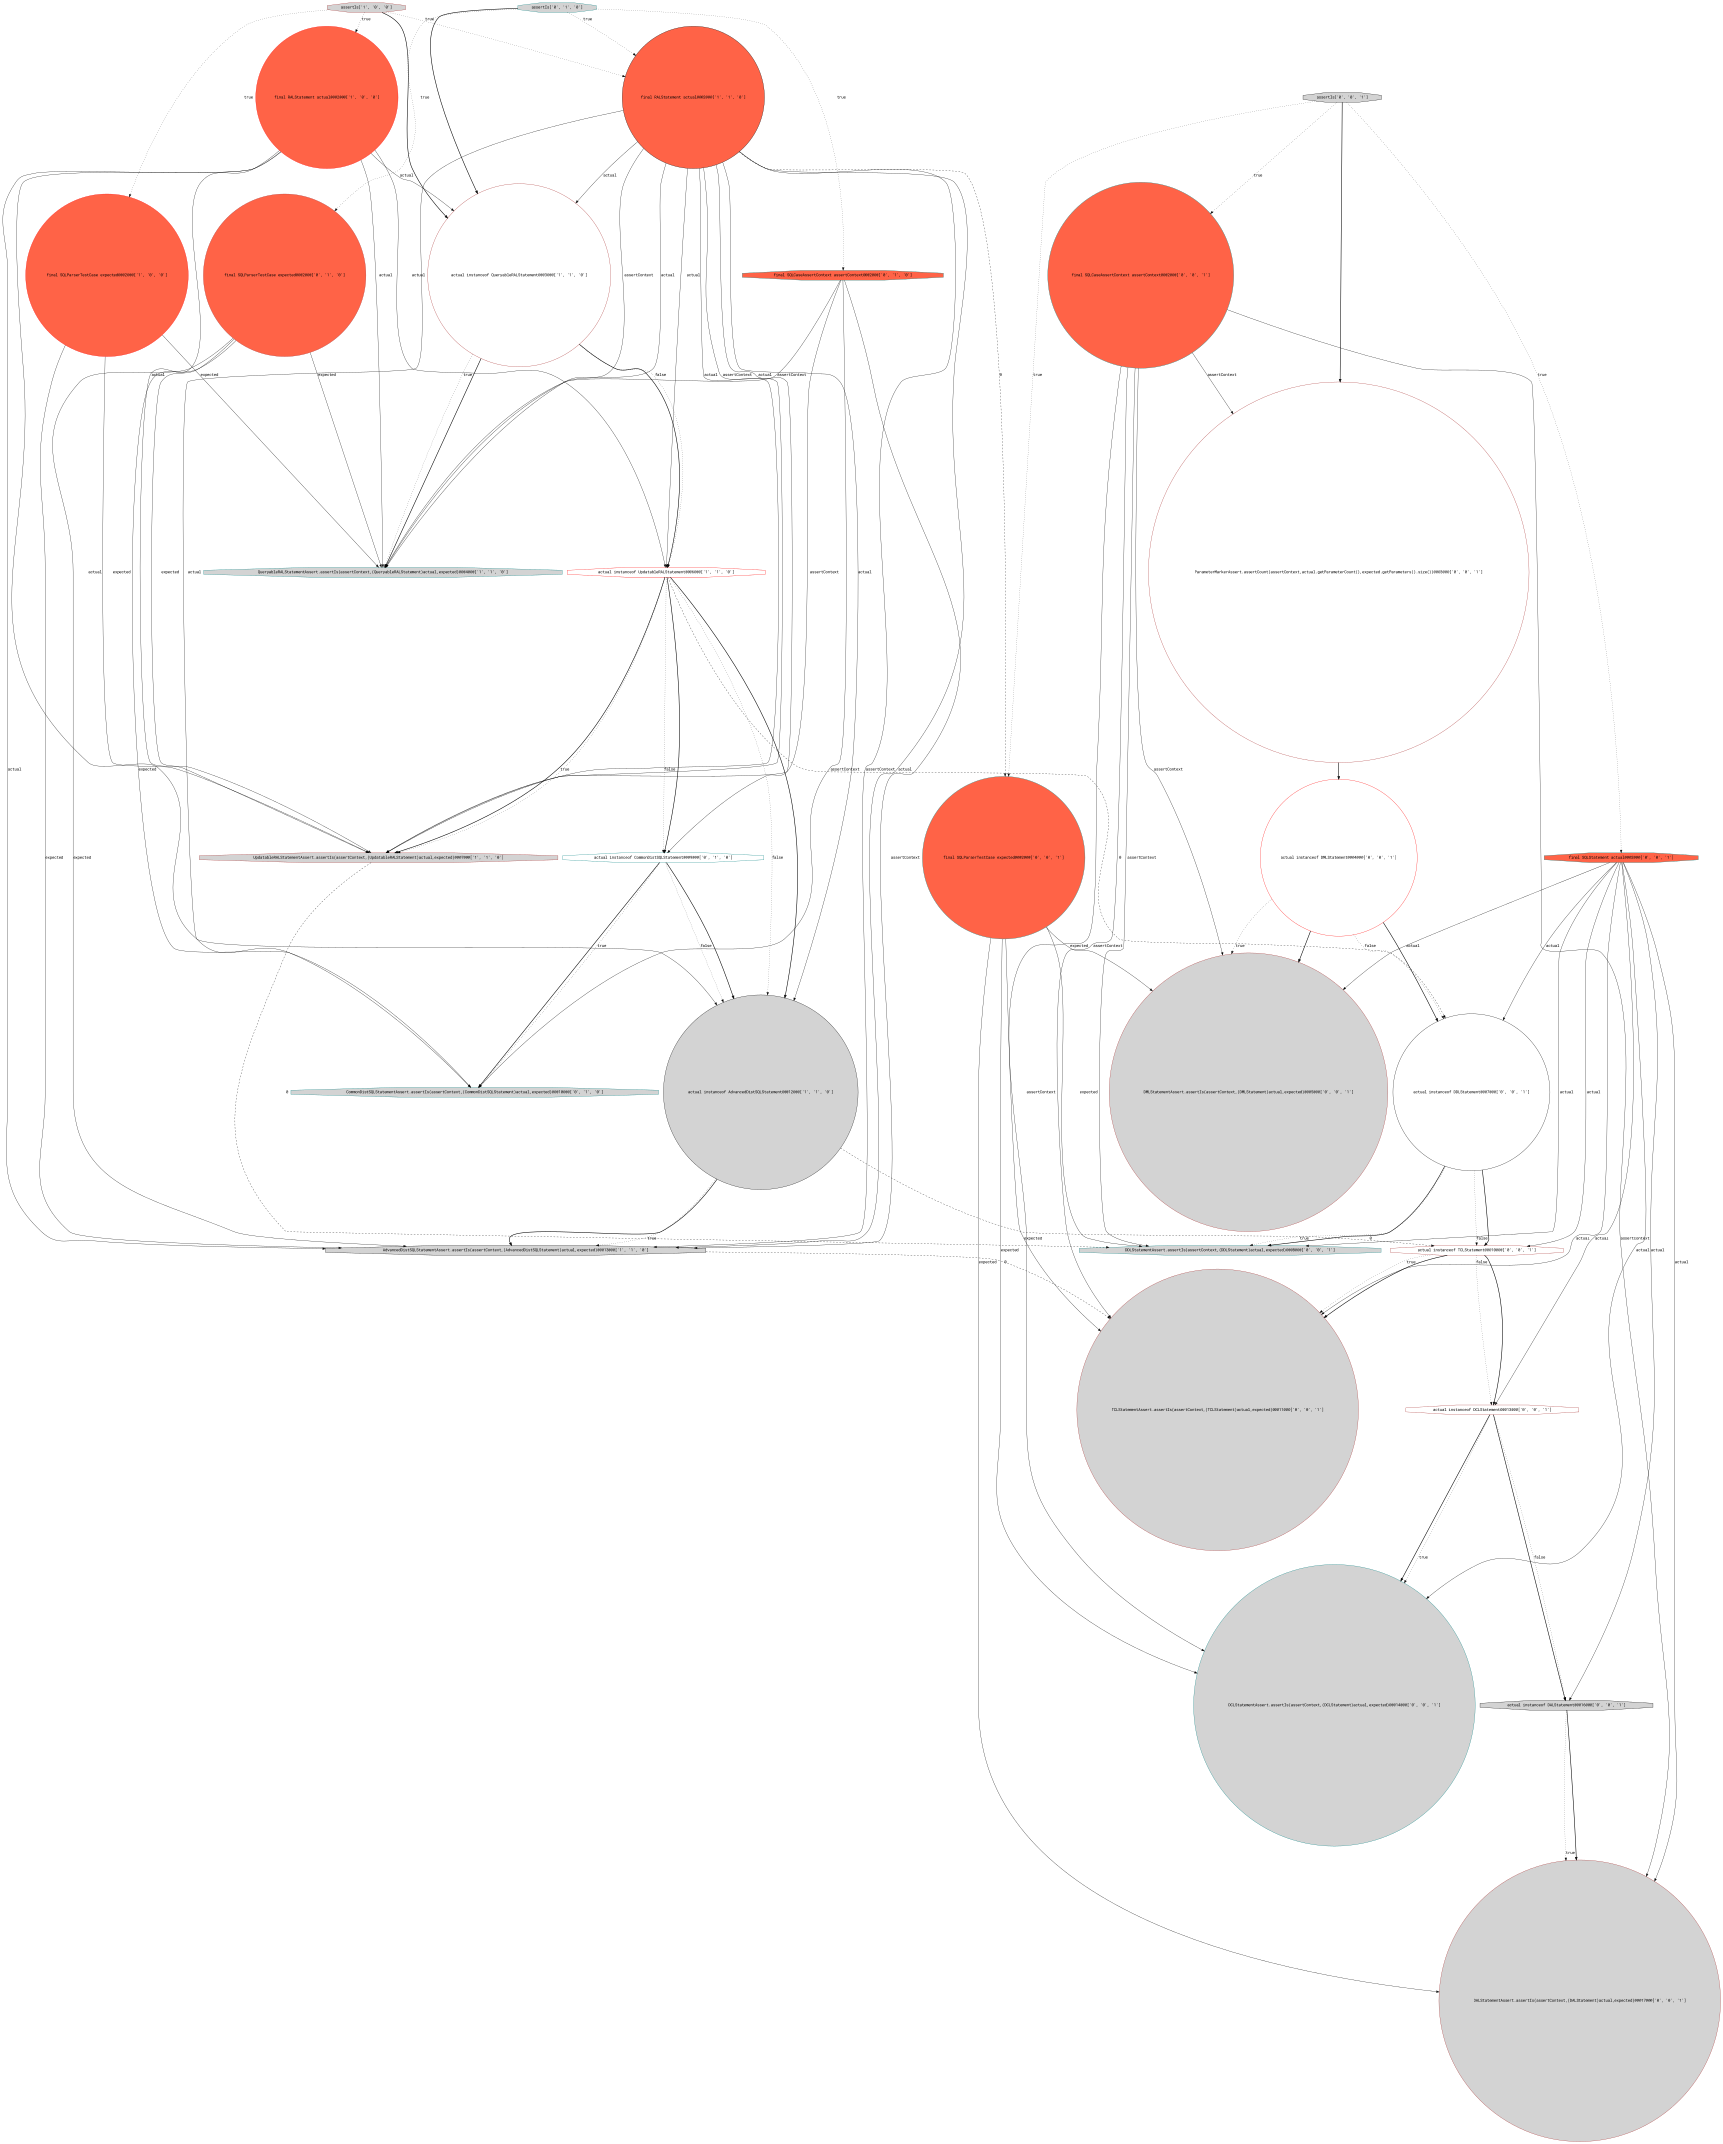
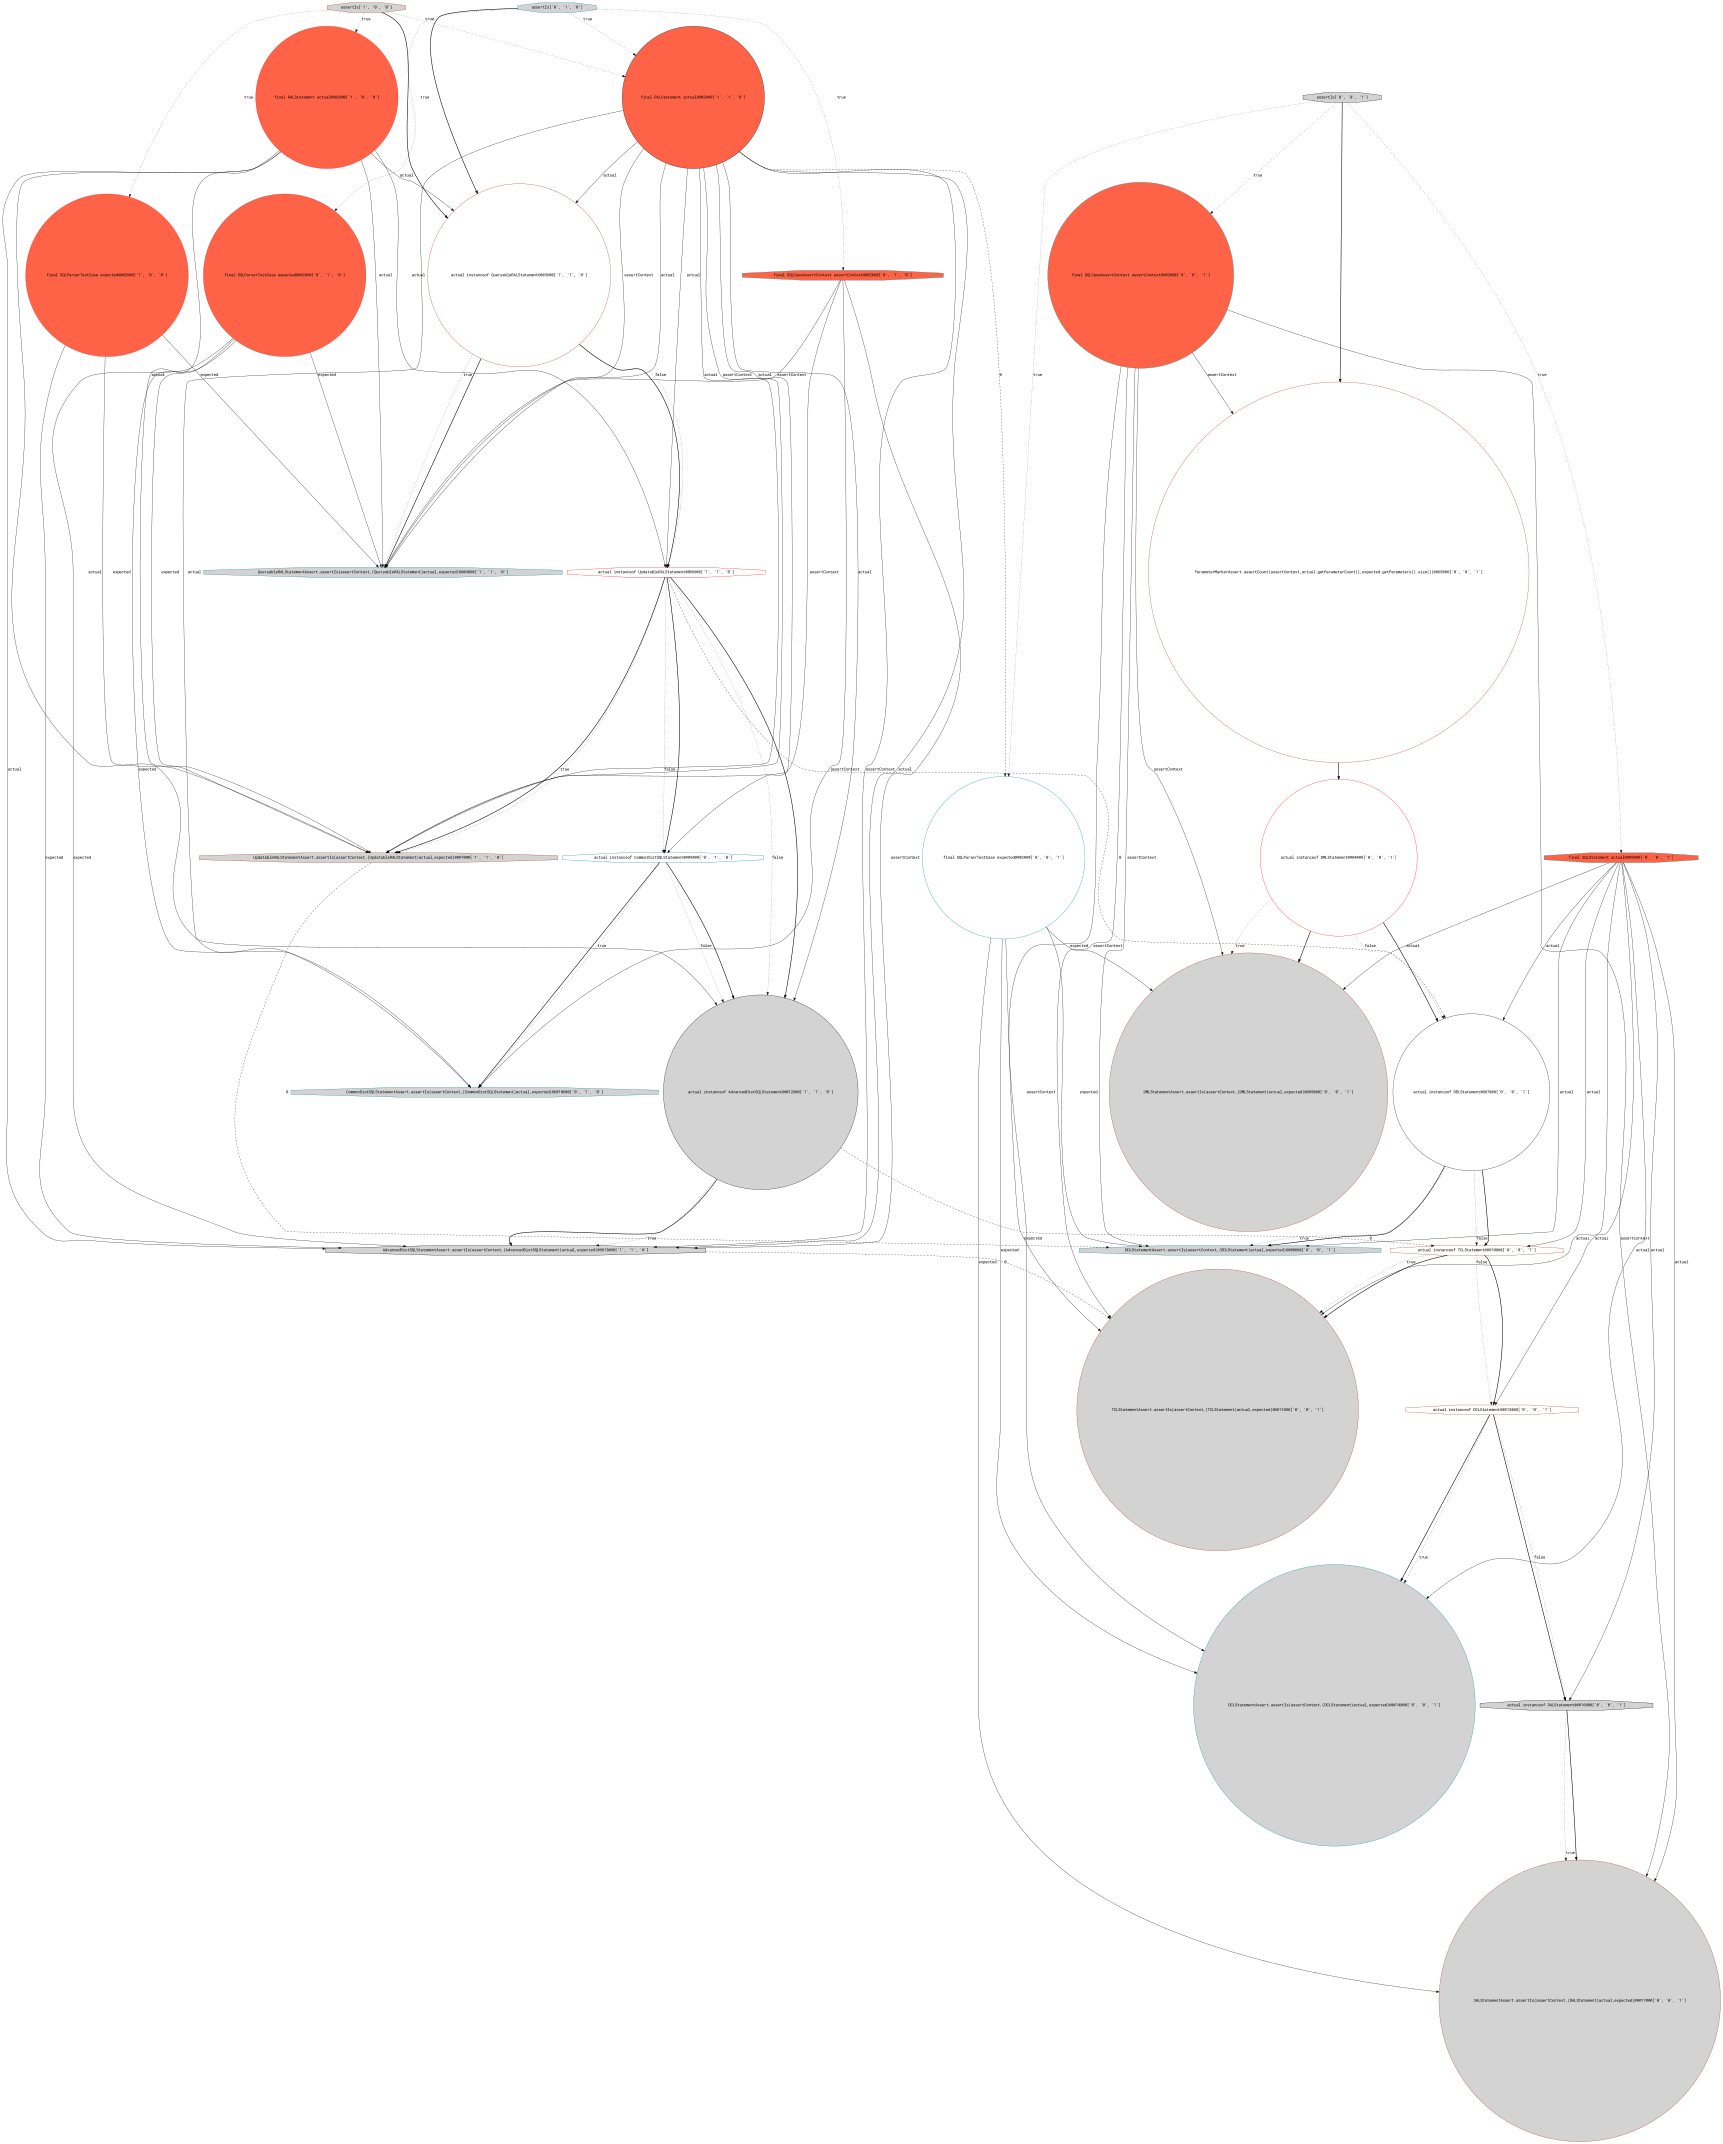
(1004, 858) -> (1004, 858)
